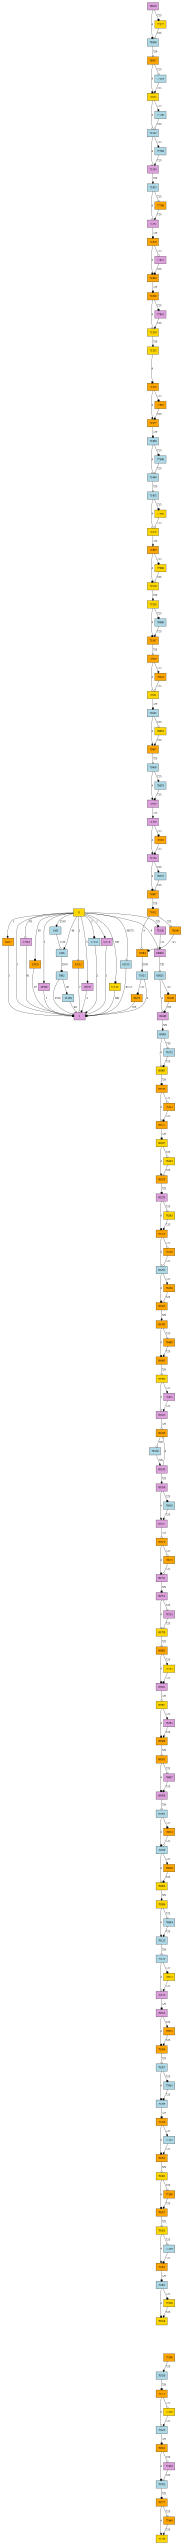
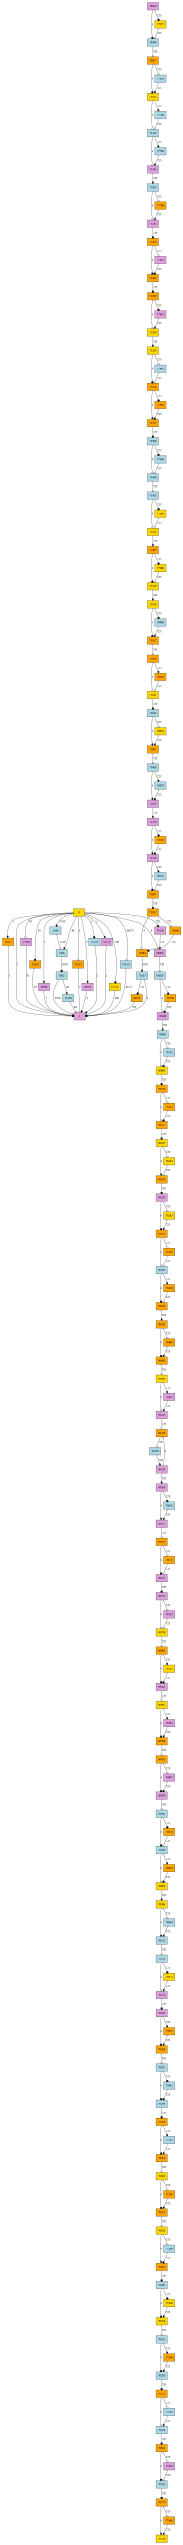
none -> (160, 369)
none -> (162, 2339)
(169, 2412) -> (169, 2412)
